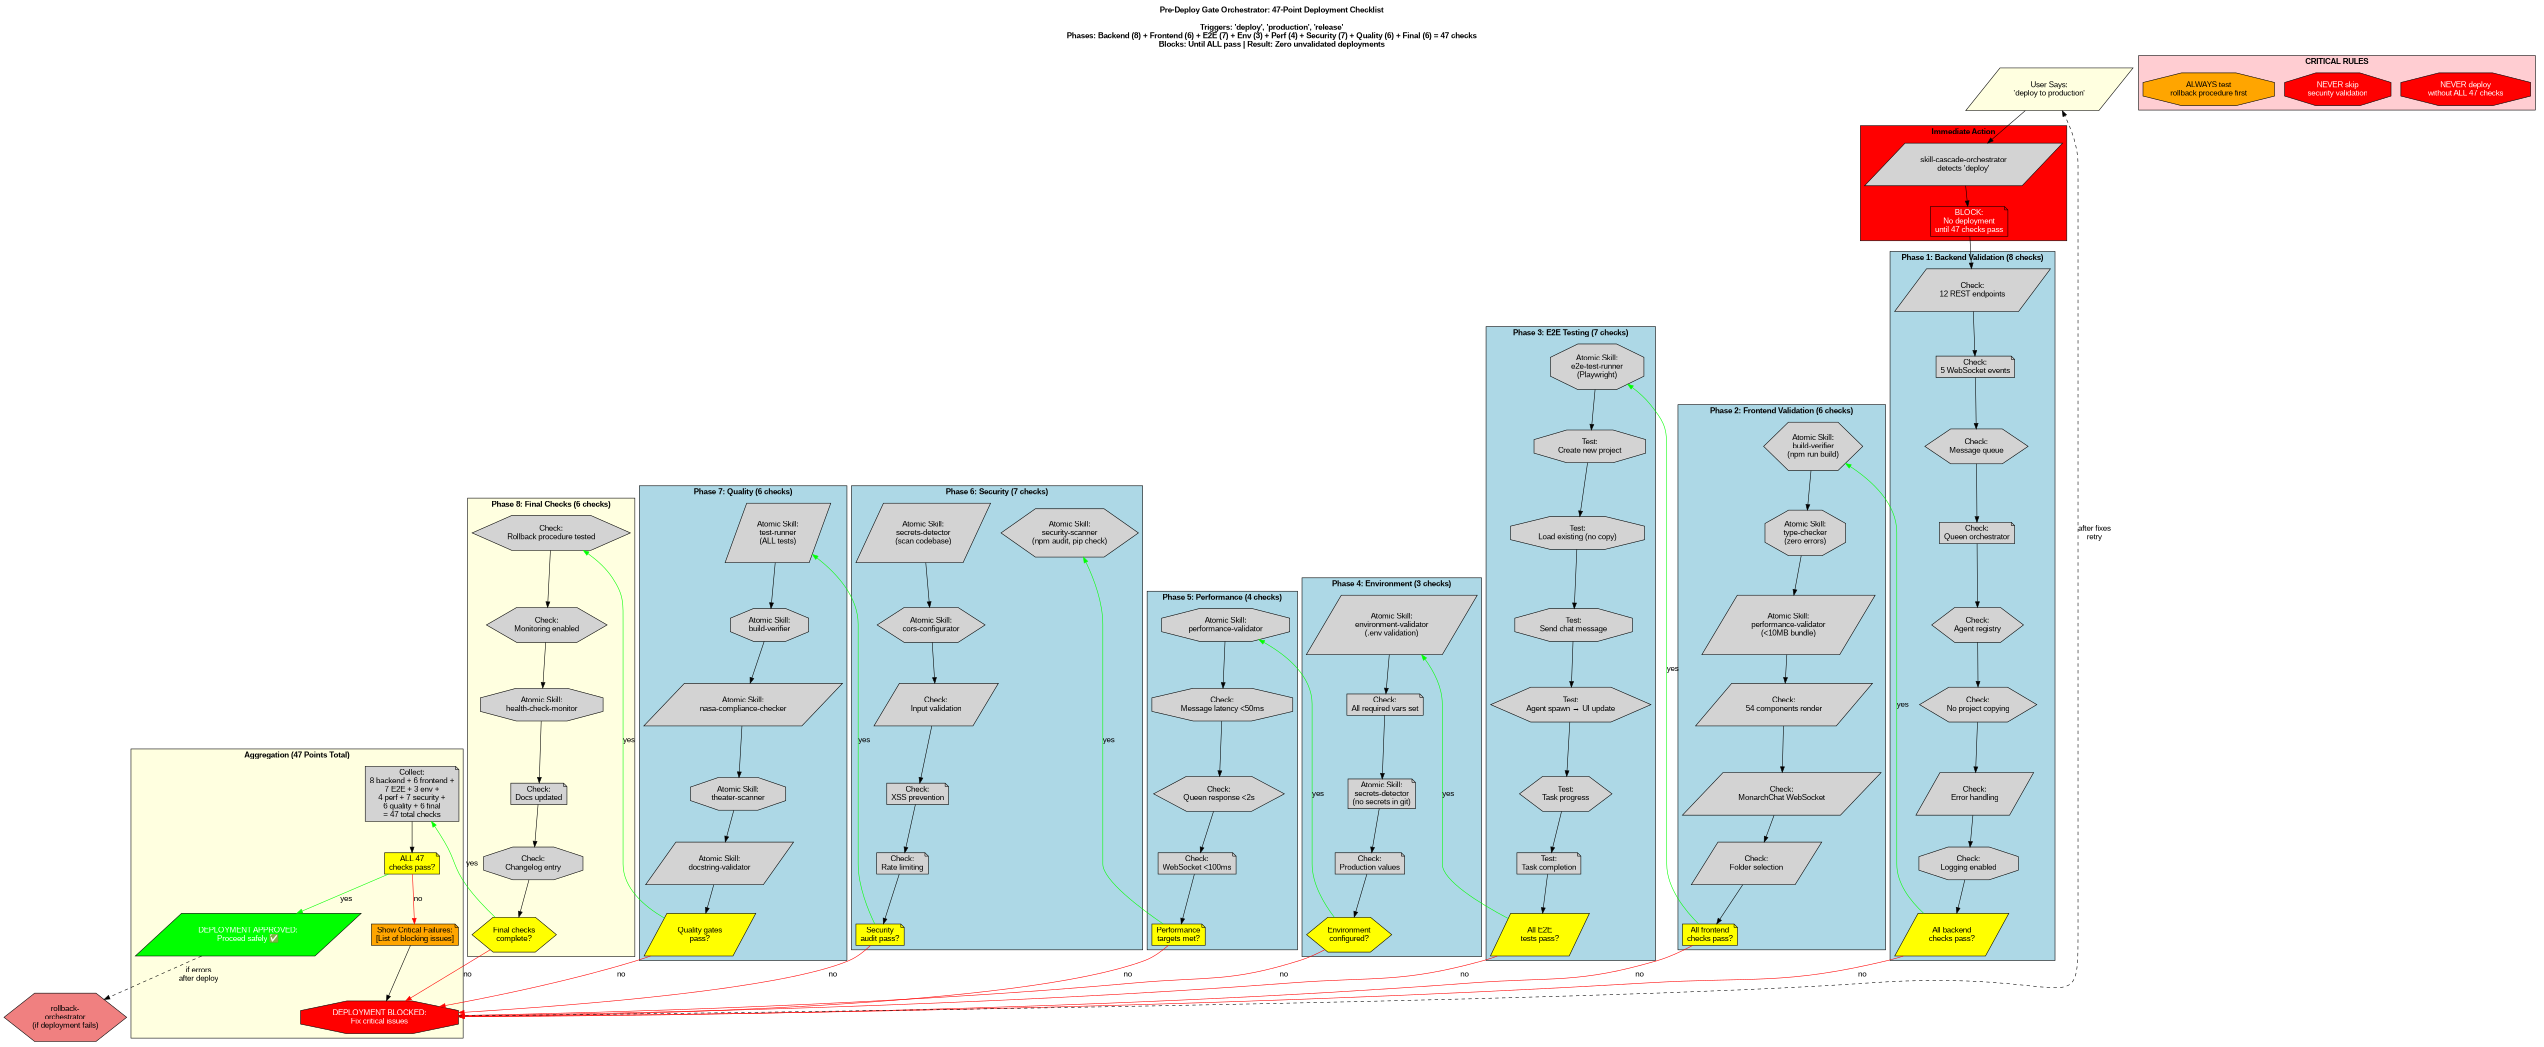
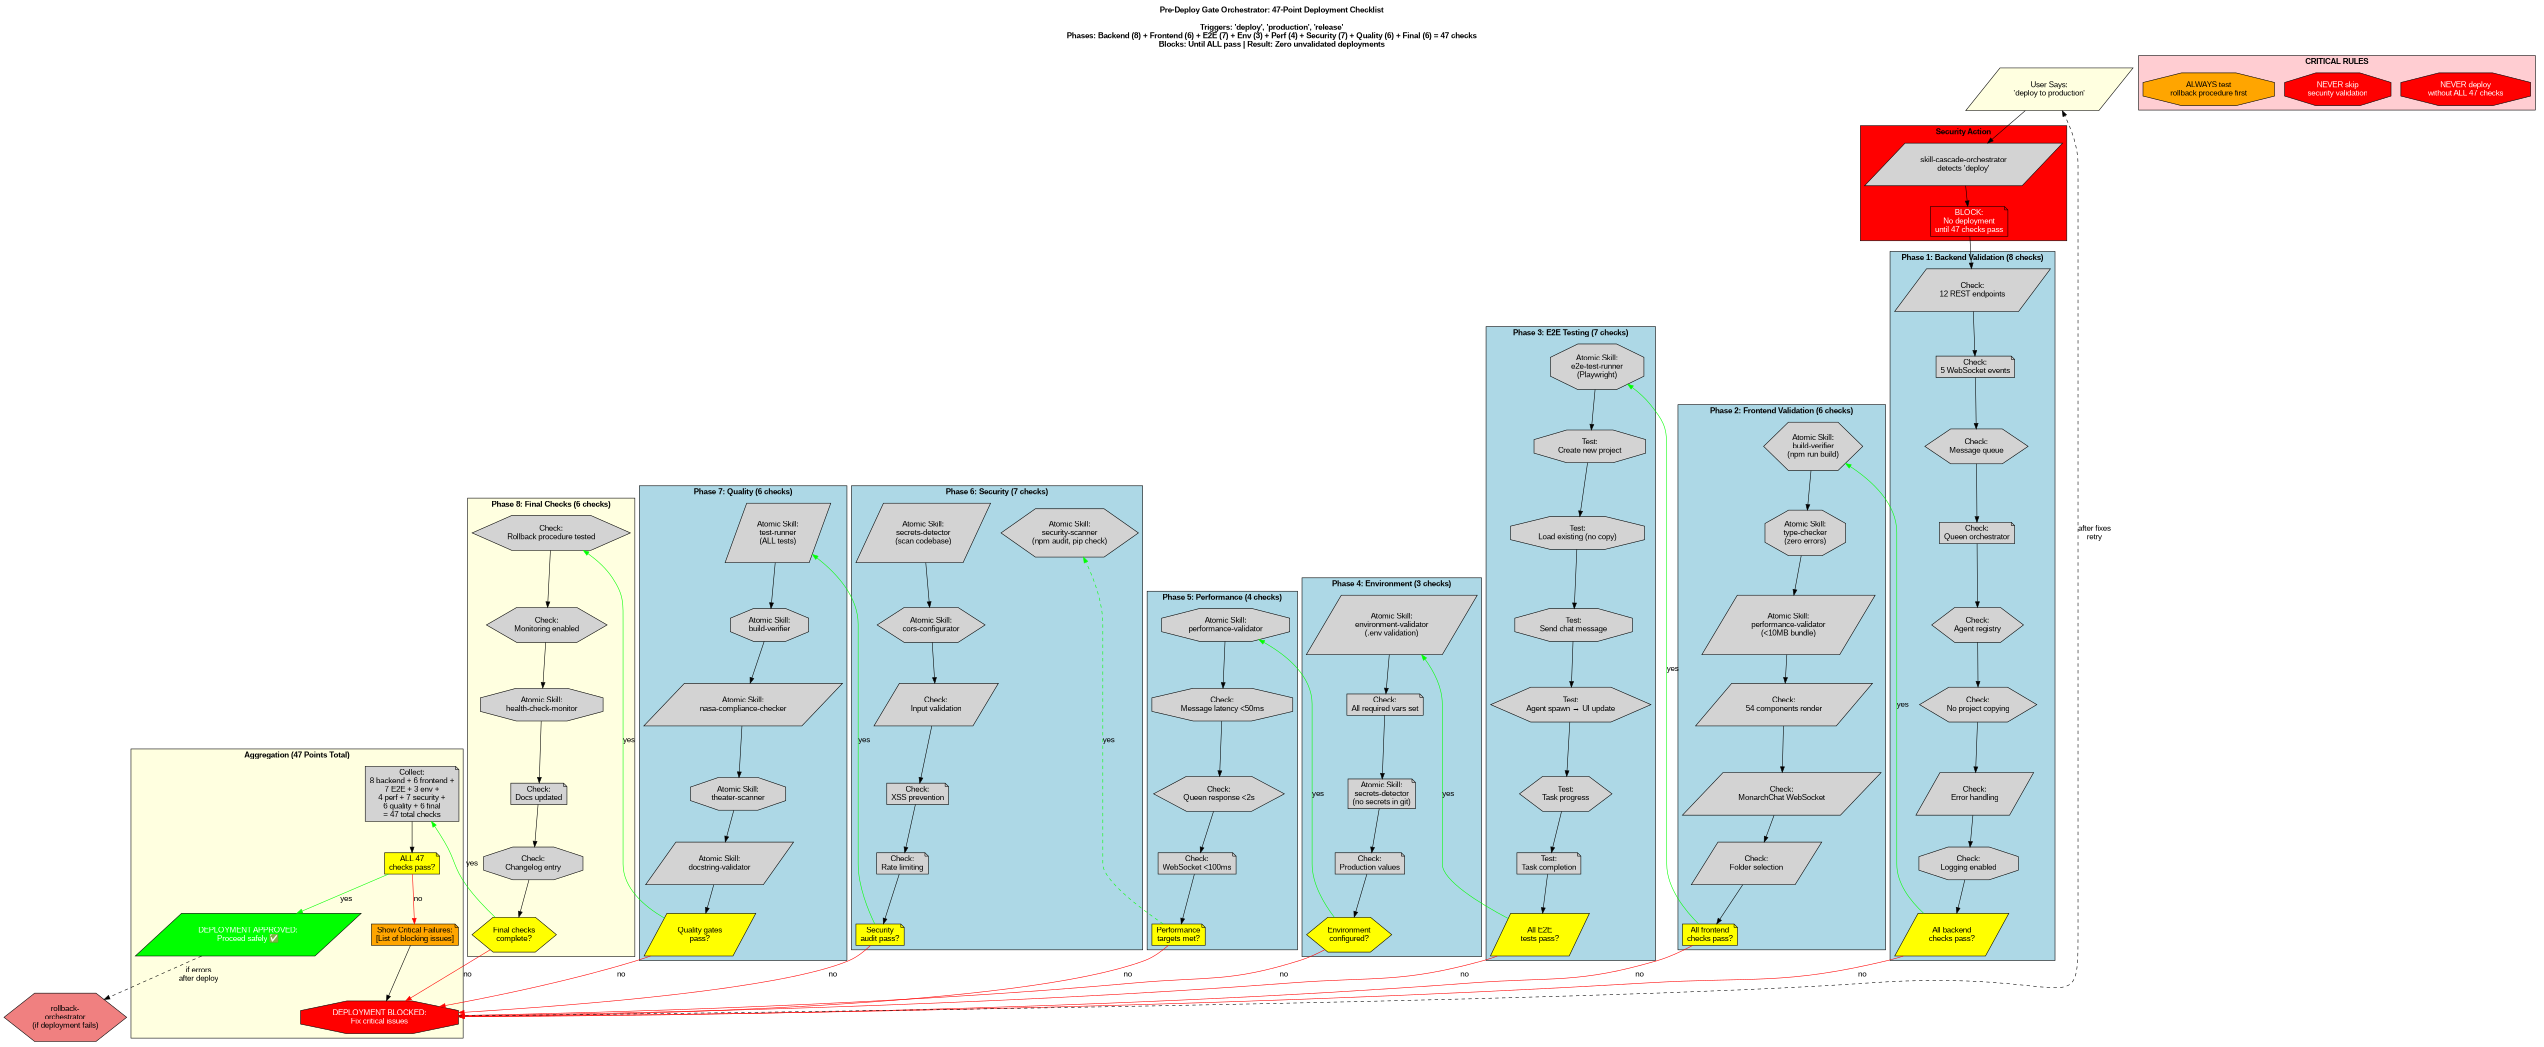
(1964, 132) -> (1964, 132)
(1103, 755) -> (1103, 755)
